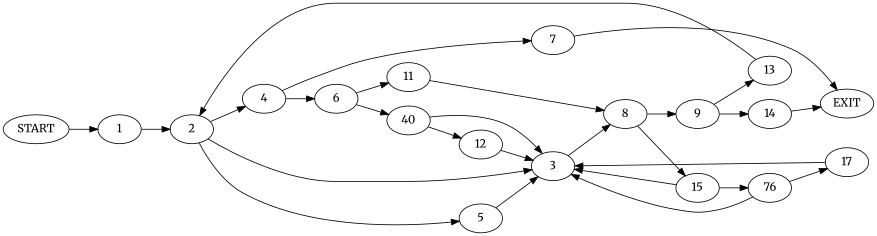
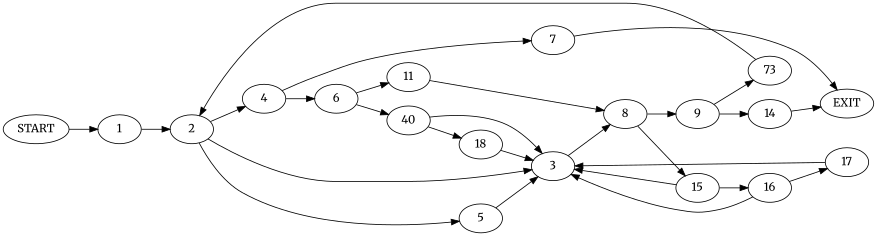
(770, 71) -> (770, 71)
(481, 144) -> (481, 144)
(770, 188) -> (770, 188)
